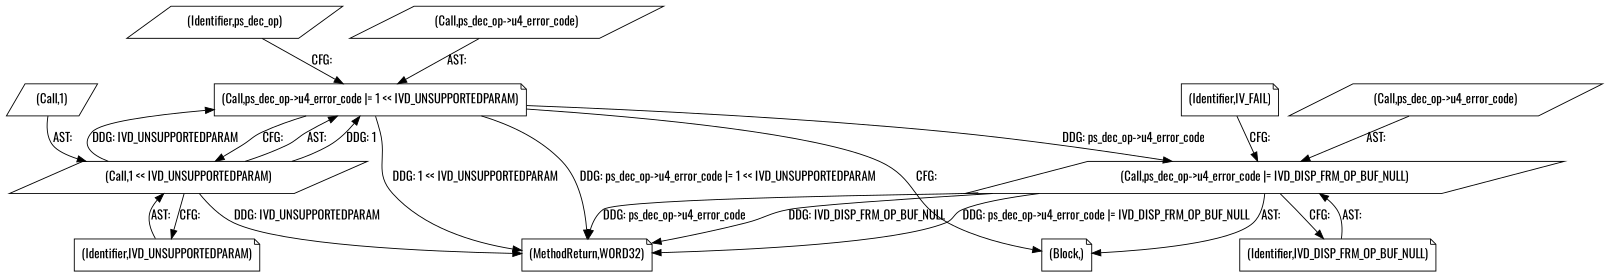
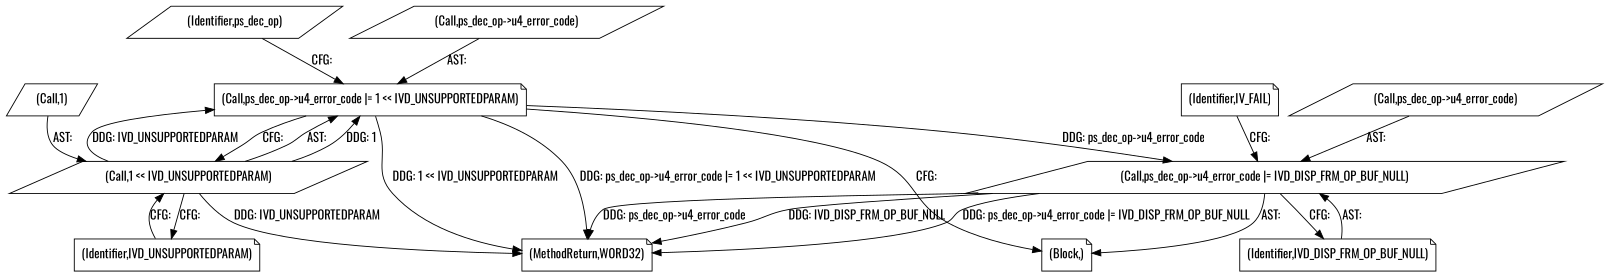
(162, 216) -> (162, 216)
